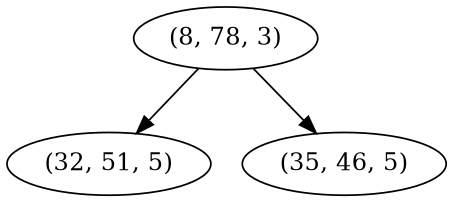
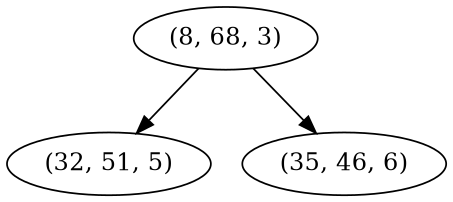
(226, 38) -> (226, 38)
(344, 164) -> (344, 164)
